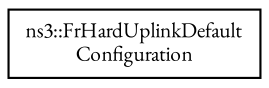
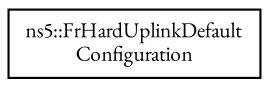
(134, 44) -> (134, 44)
